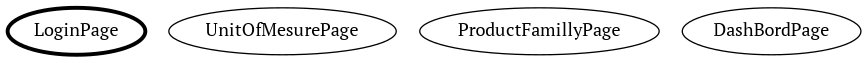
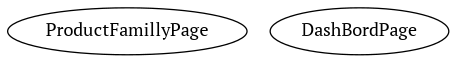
(76, 31) -> none
(283, 31) -> none
